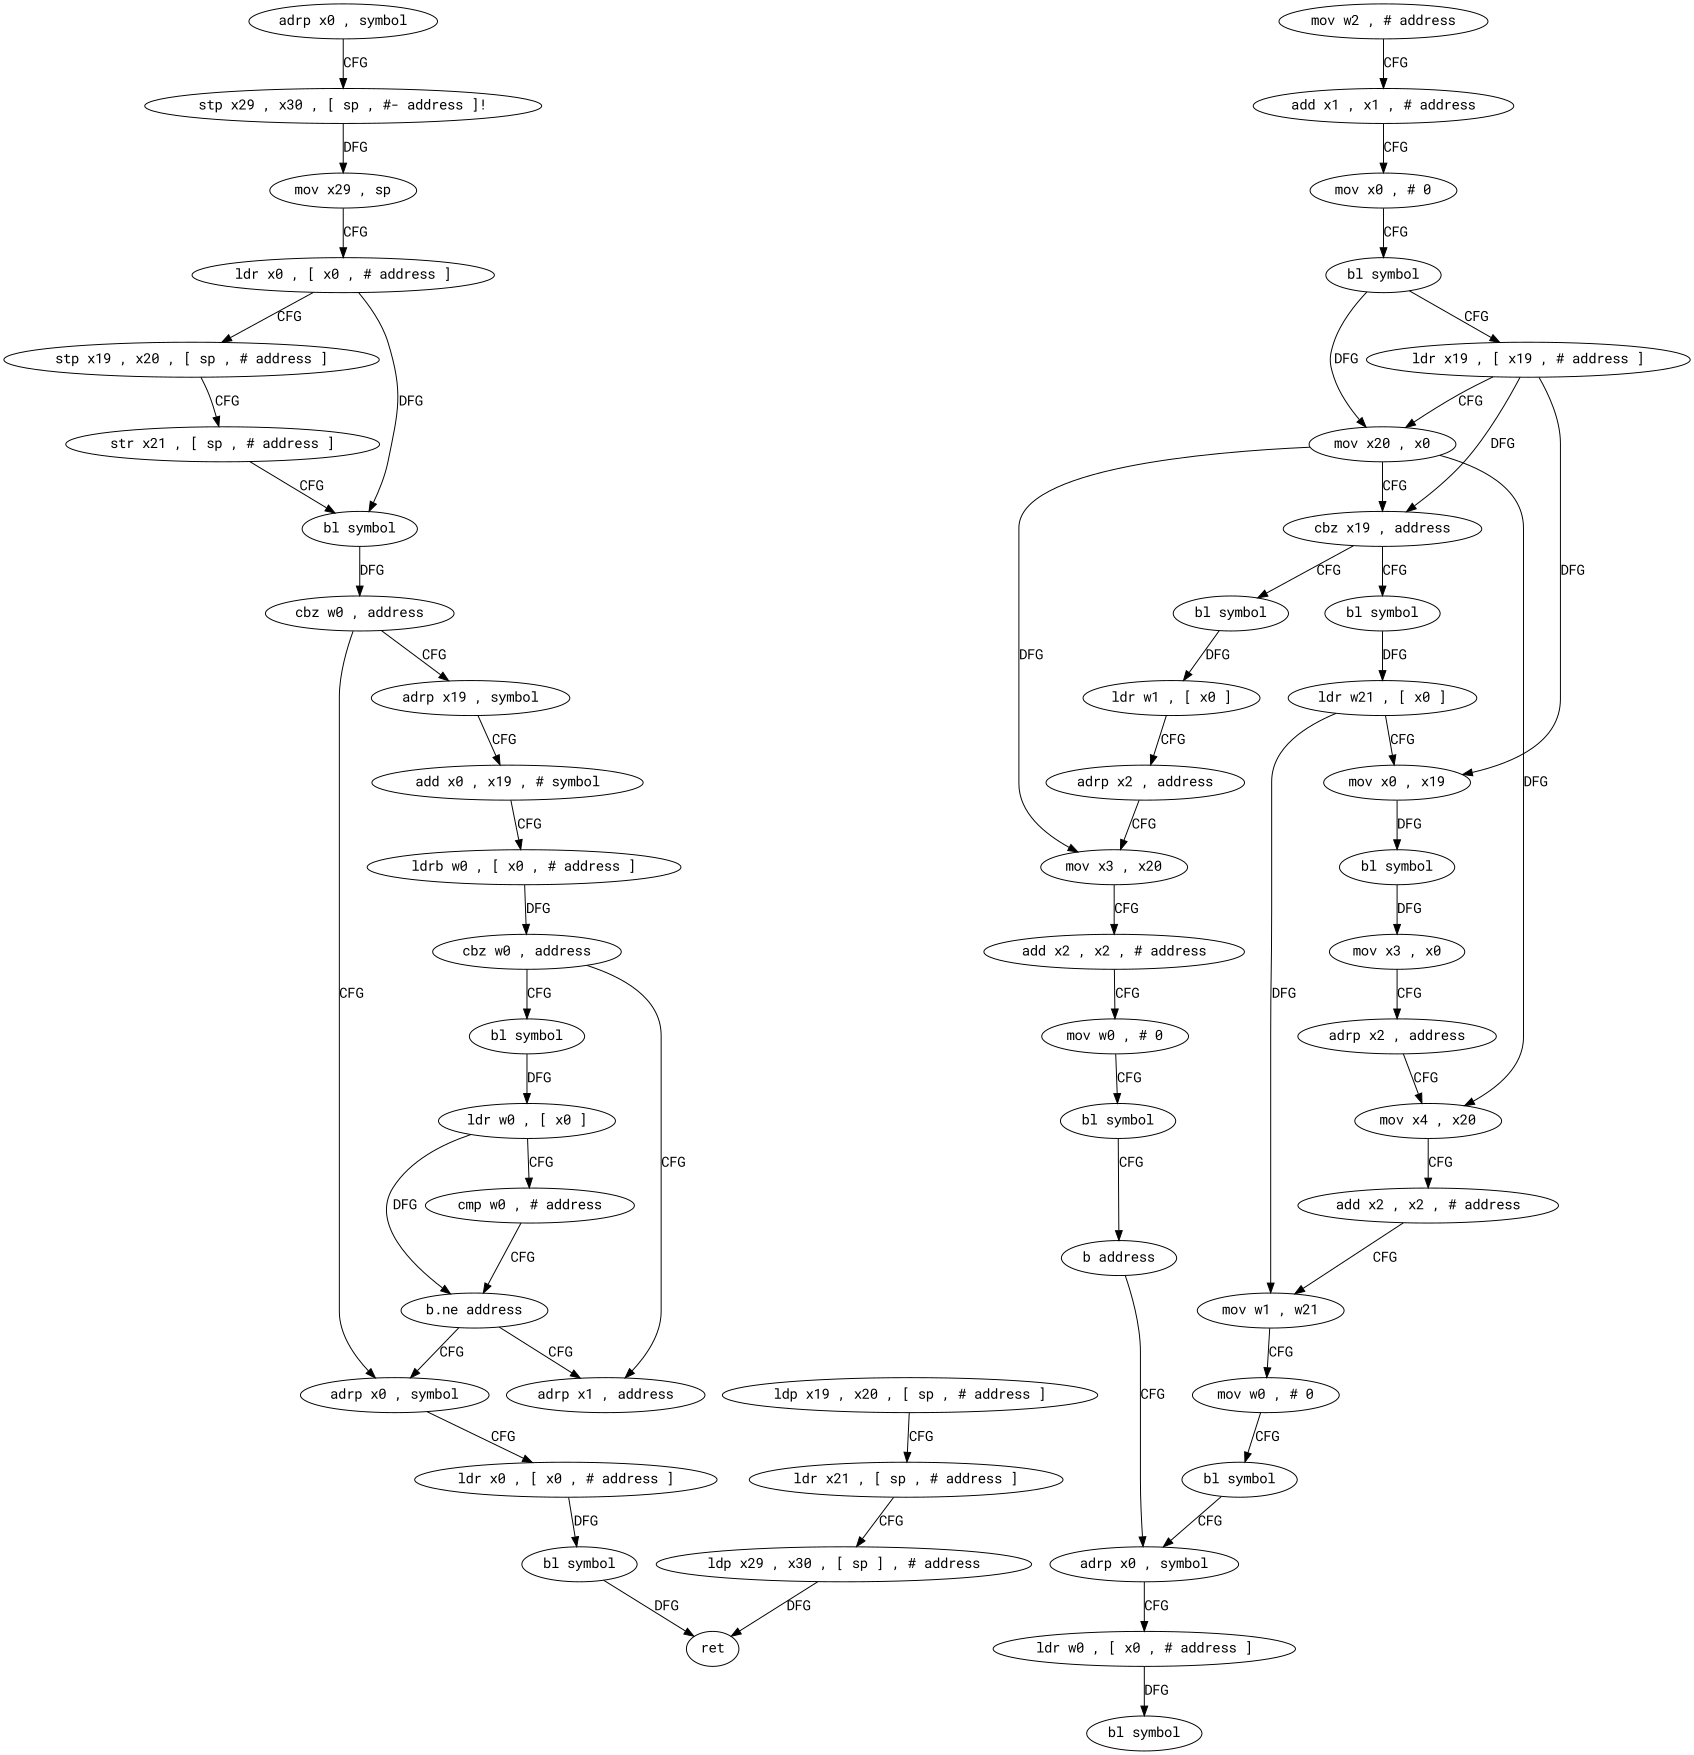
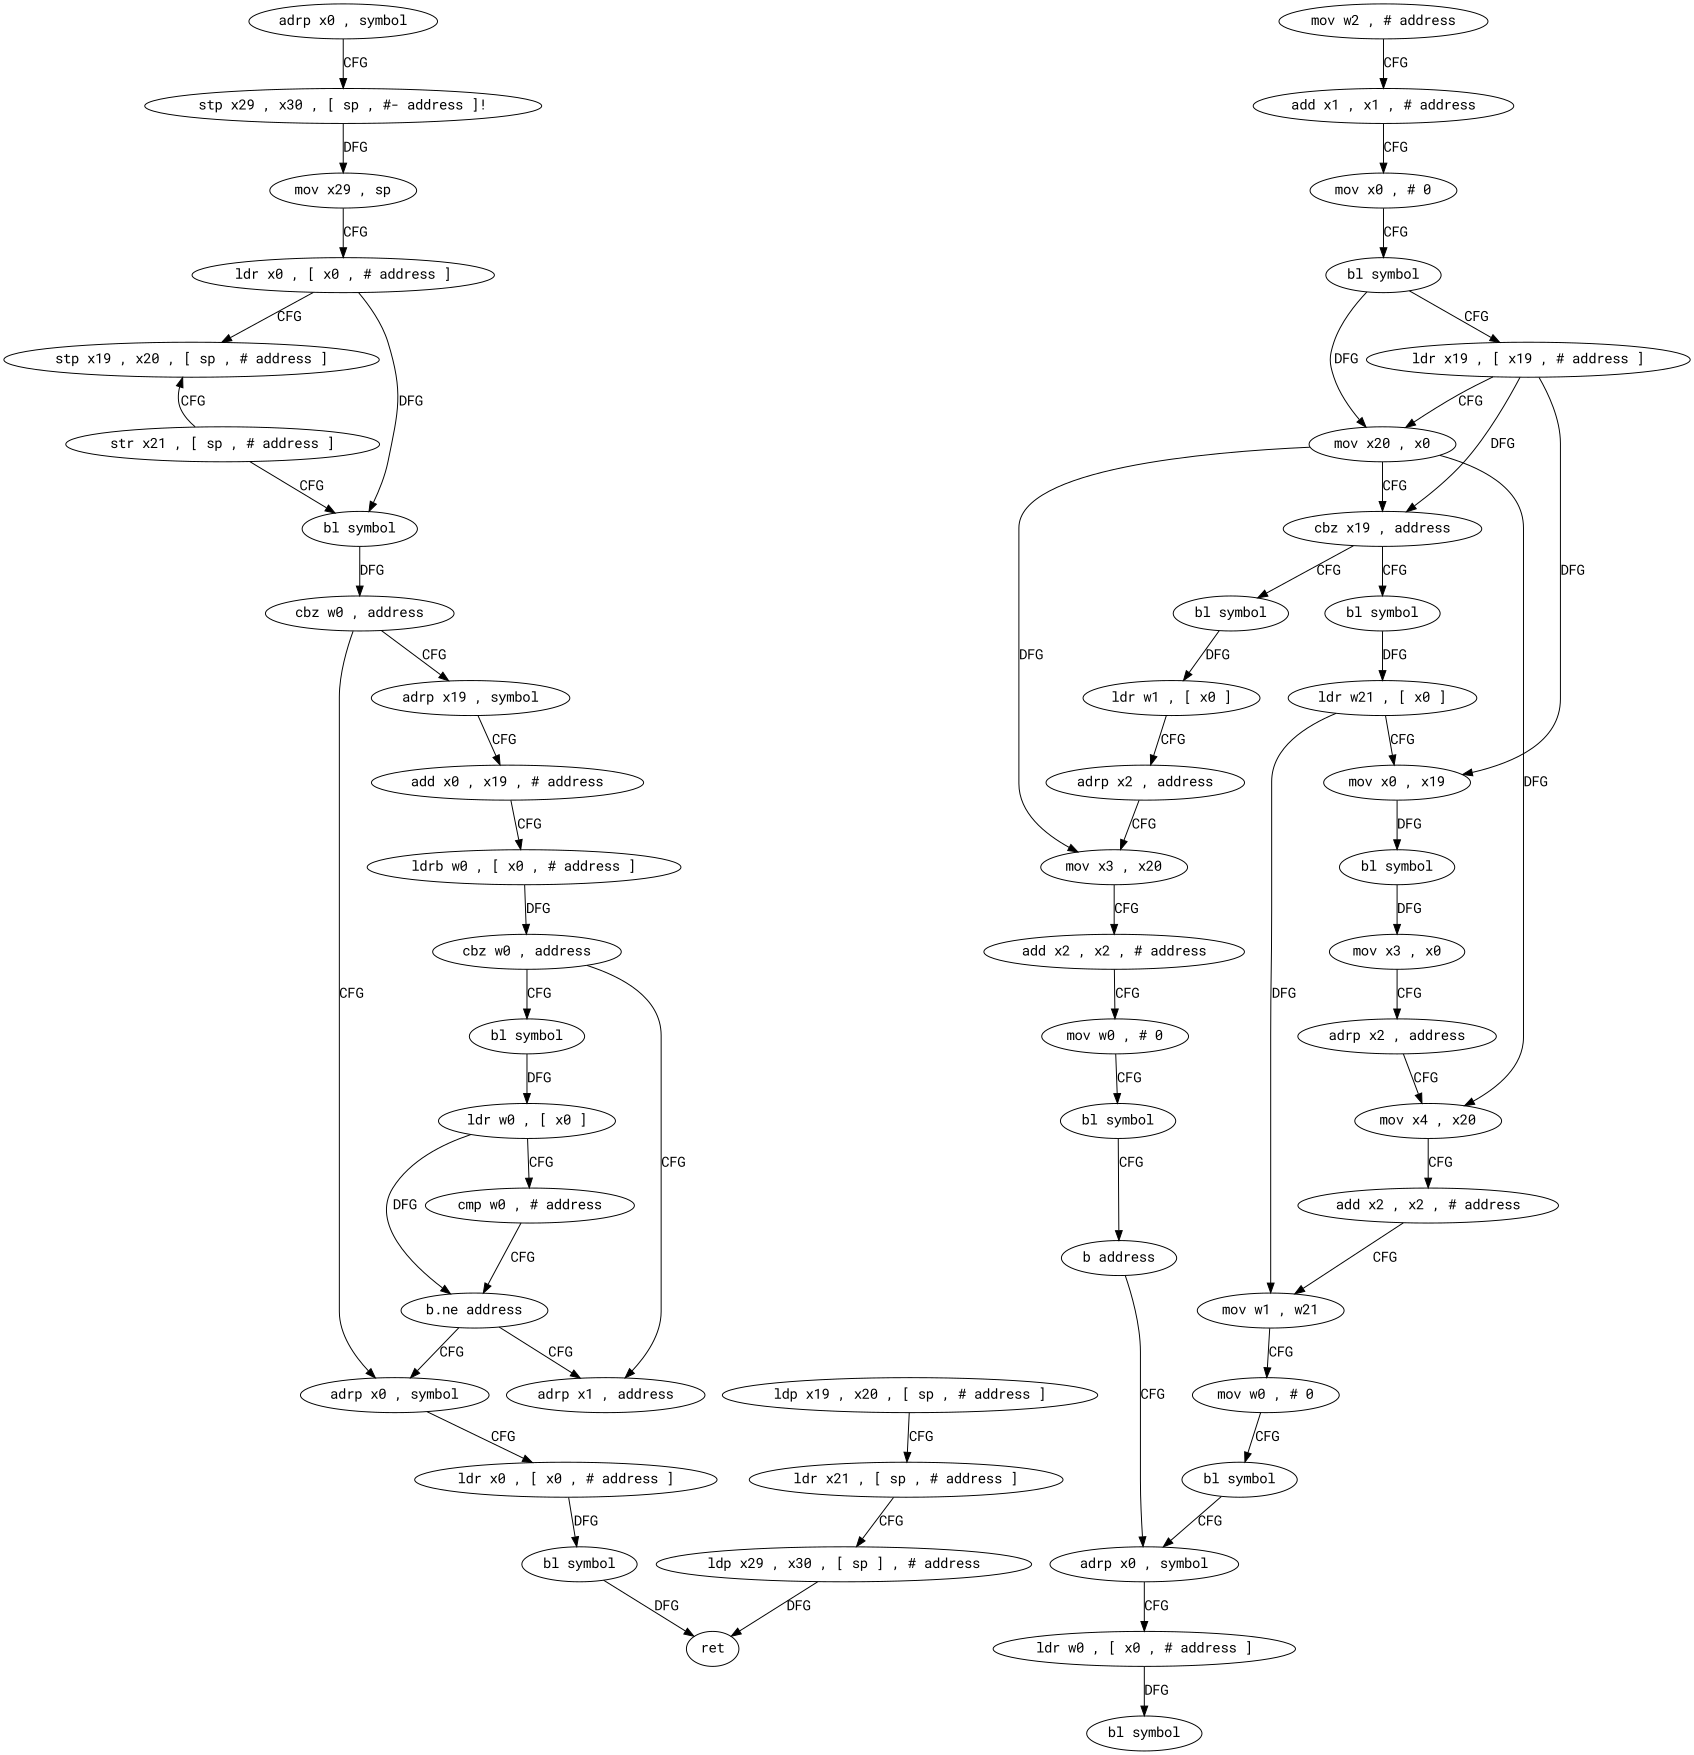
(210, 397) -> (181, 409)
(508, 783) -> (508, 783)
